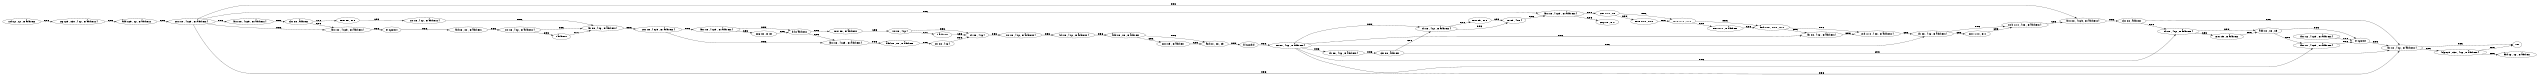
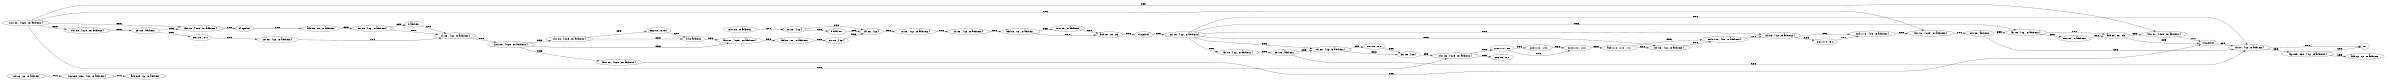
(162, 22) -> none
(1725, 28) -> none
(819, 32) -> none
none -> (558, 56)
